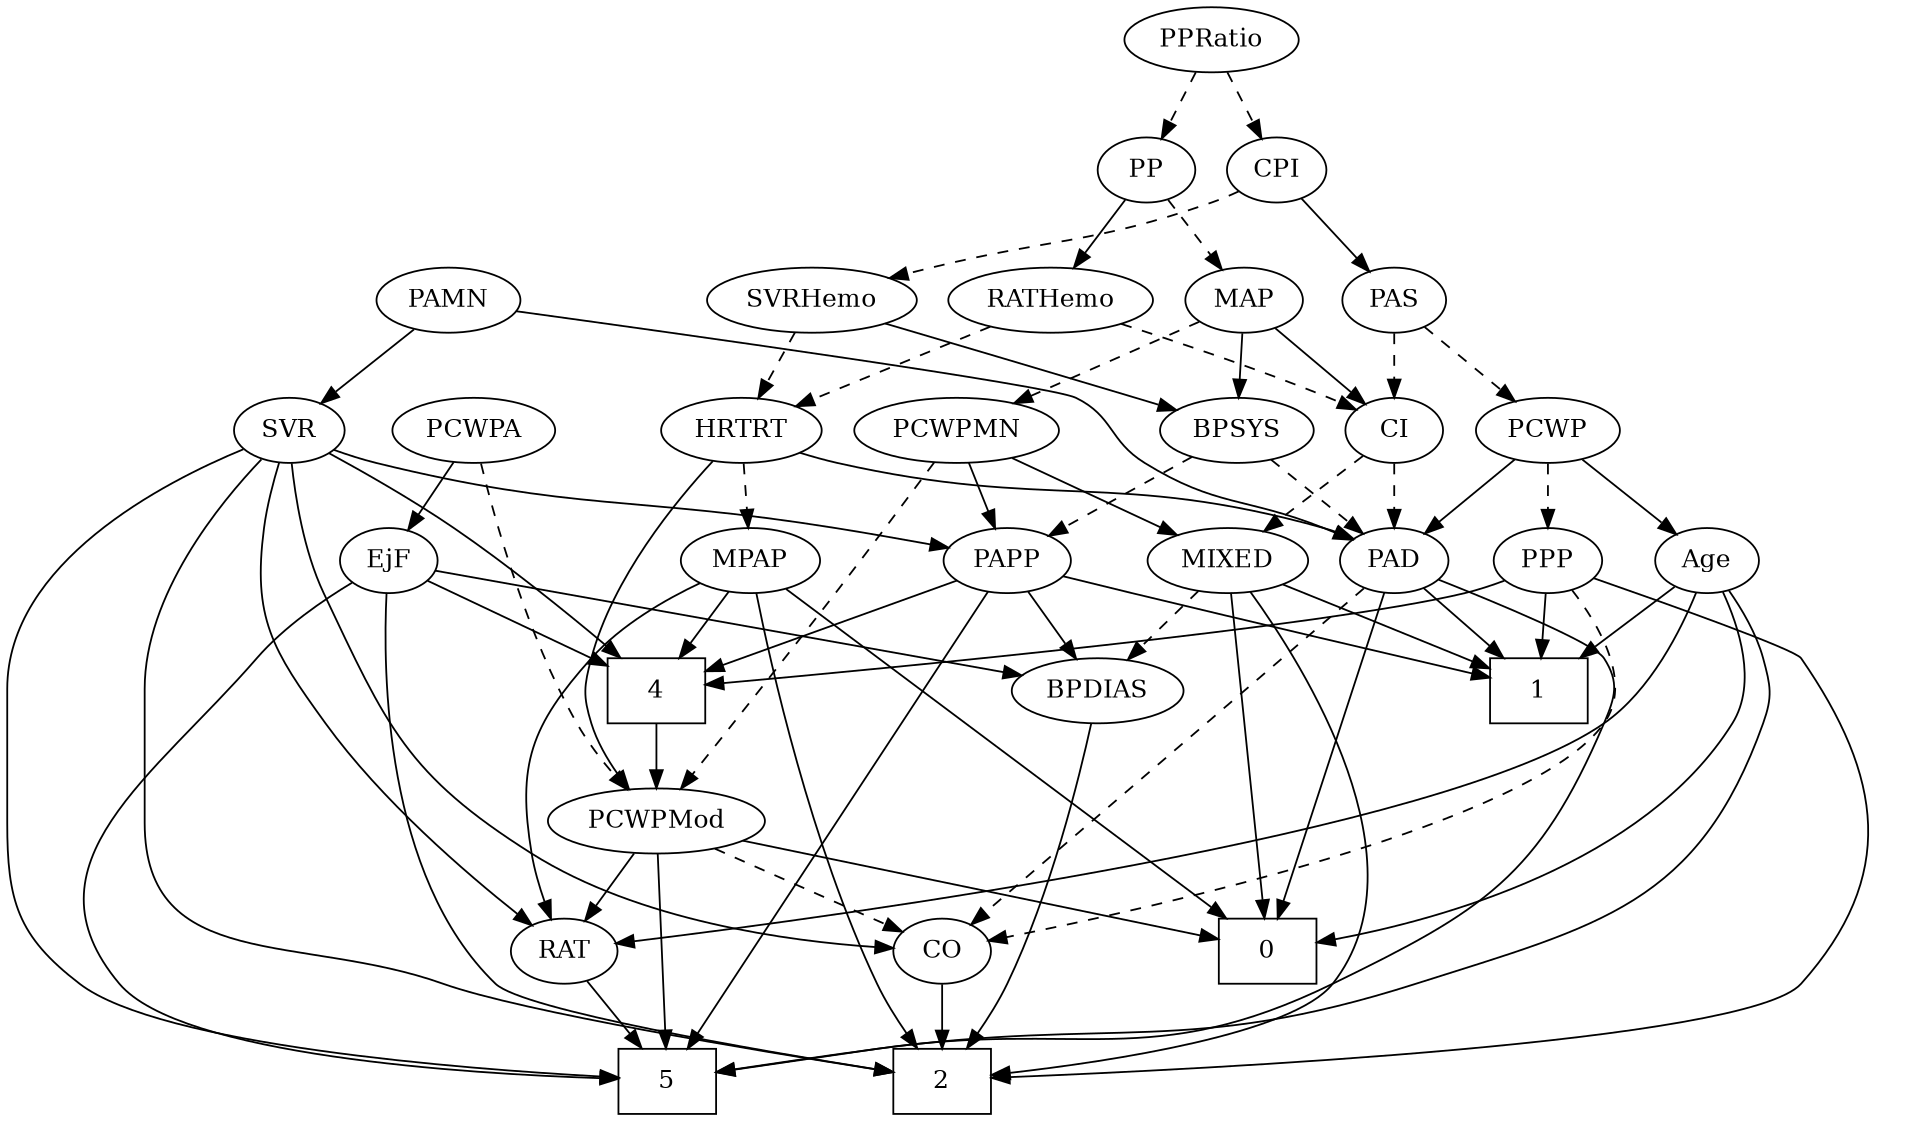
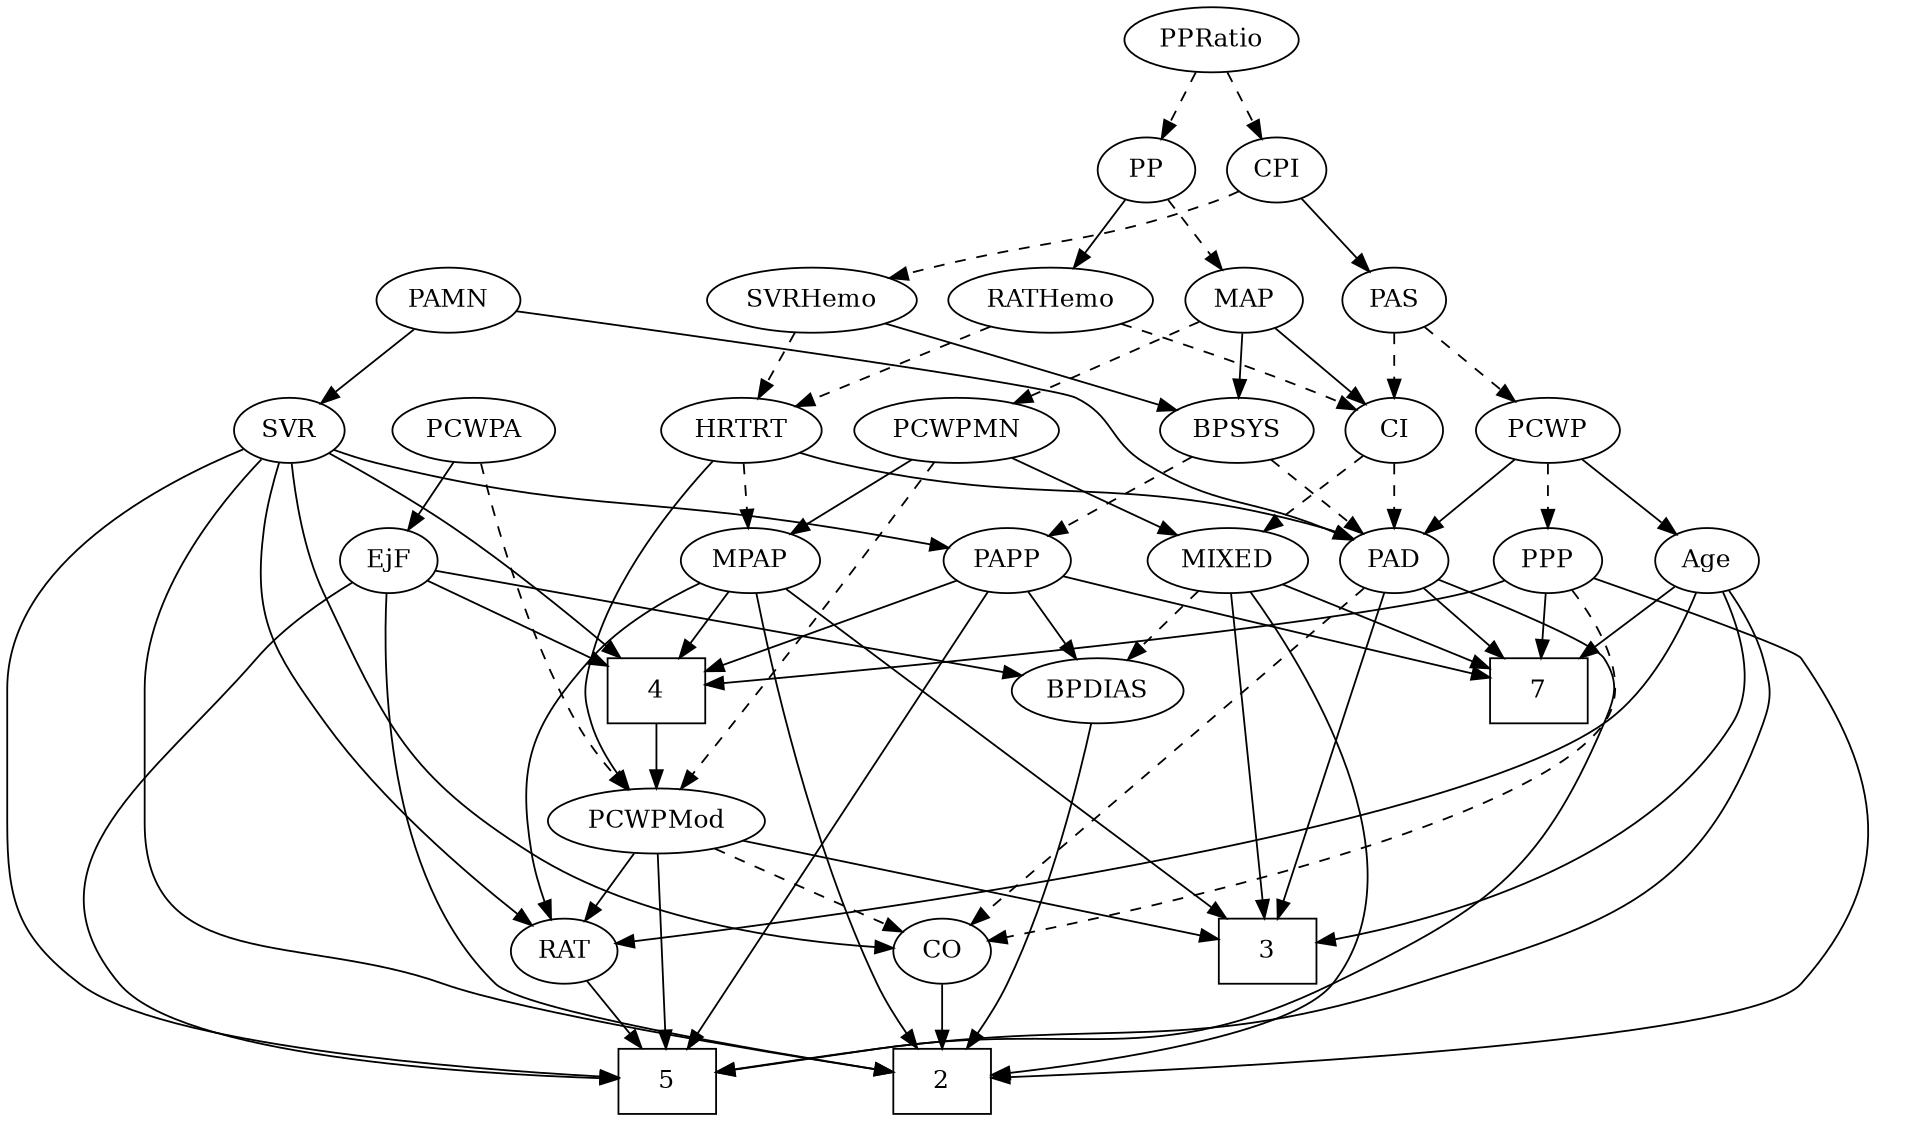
(983, 497) -> (859, 492)
(1539, 691) -> (1539, 691)
(1268, 951) -> (1268, 951)
